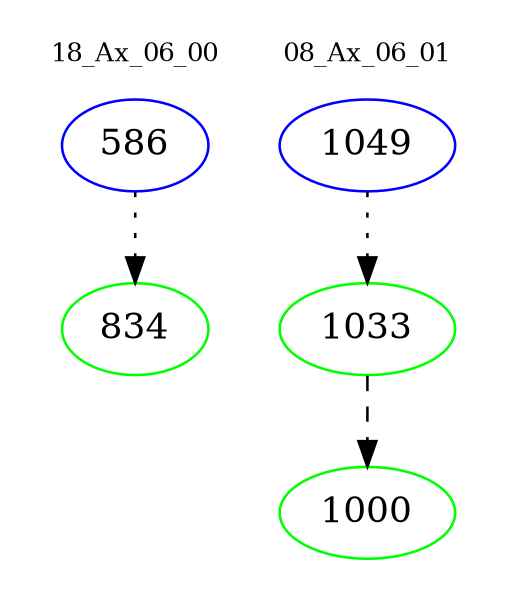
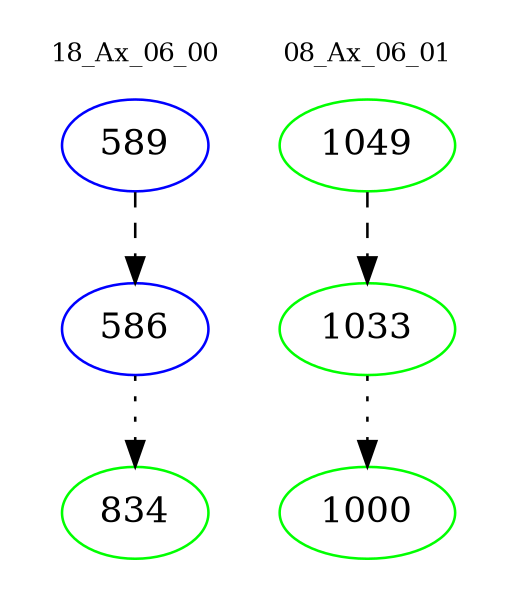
none -> (135, 145)
(367, 145) -> (367, 145)
(367, 225) -> (367, 225)
(367, 408) -> (367, 408)
